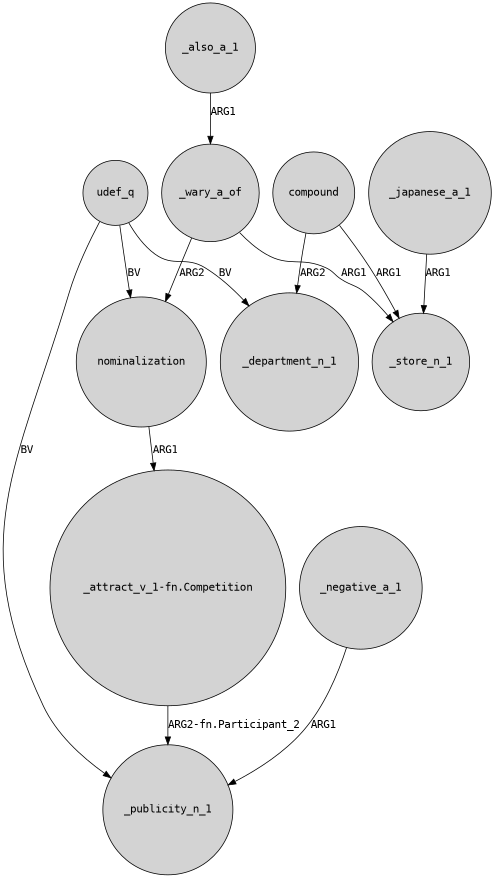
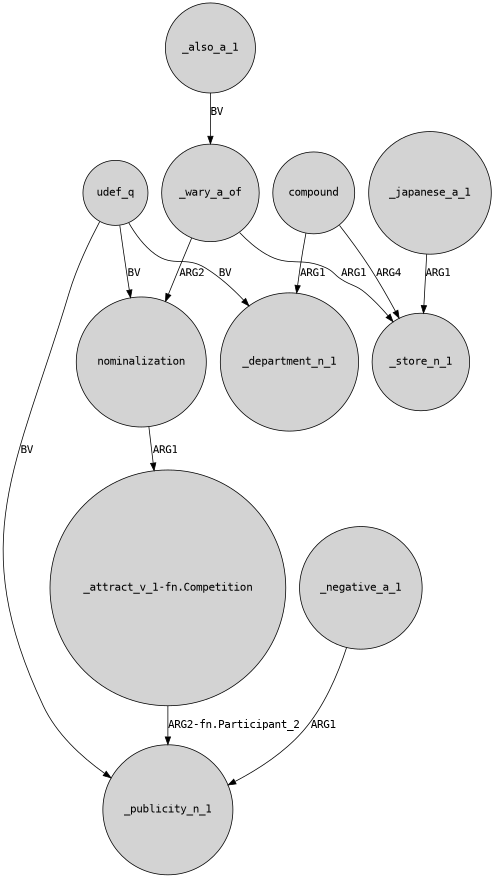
(223, 112) -> (217, 112)
(313, 273) -> (313, 273)
(389, 273) -> (389, 273)
